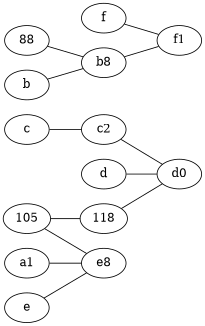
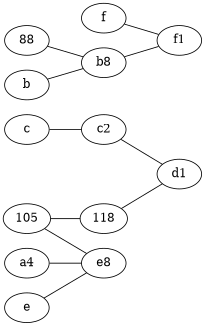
(104, 174) -> none
(179, 174) -> (179, 174)
(27, 263) -> (27, 263)
